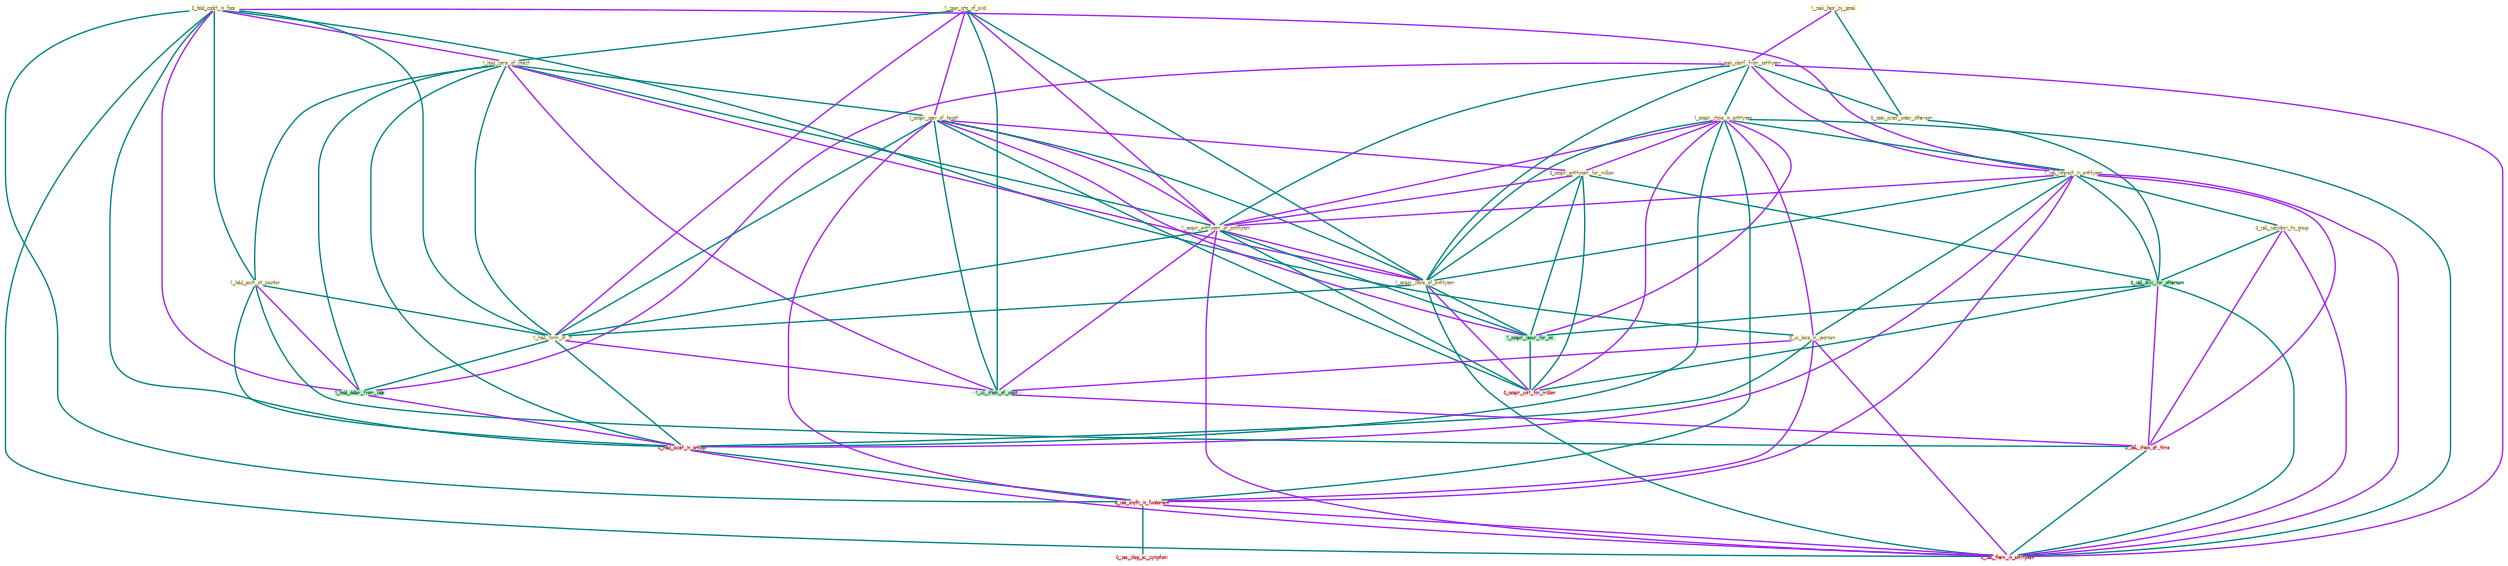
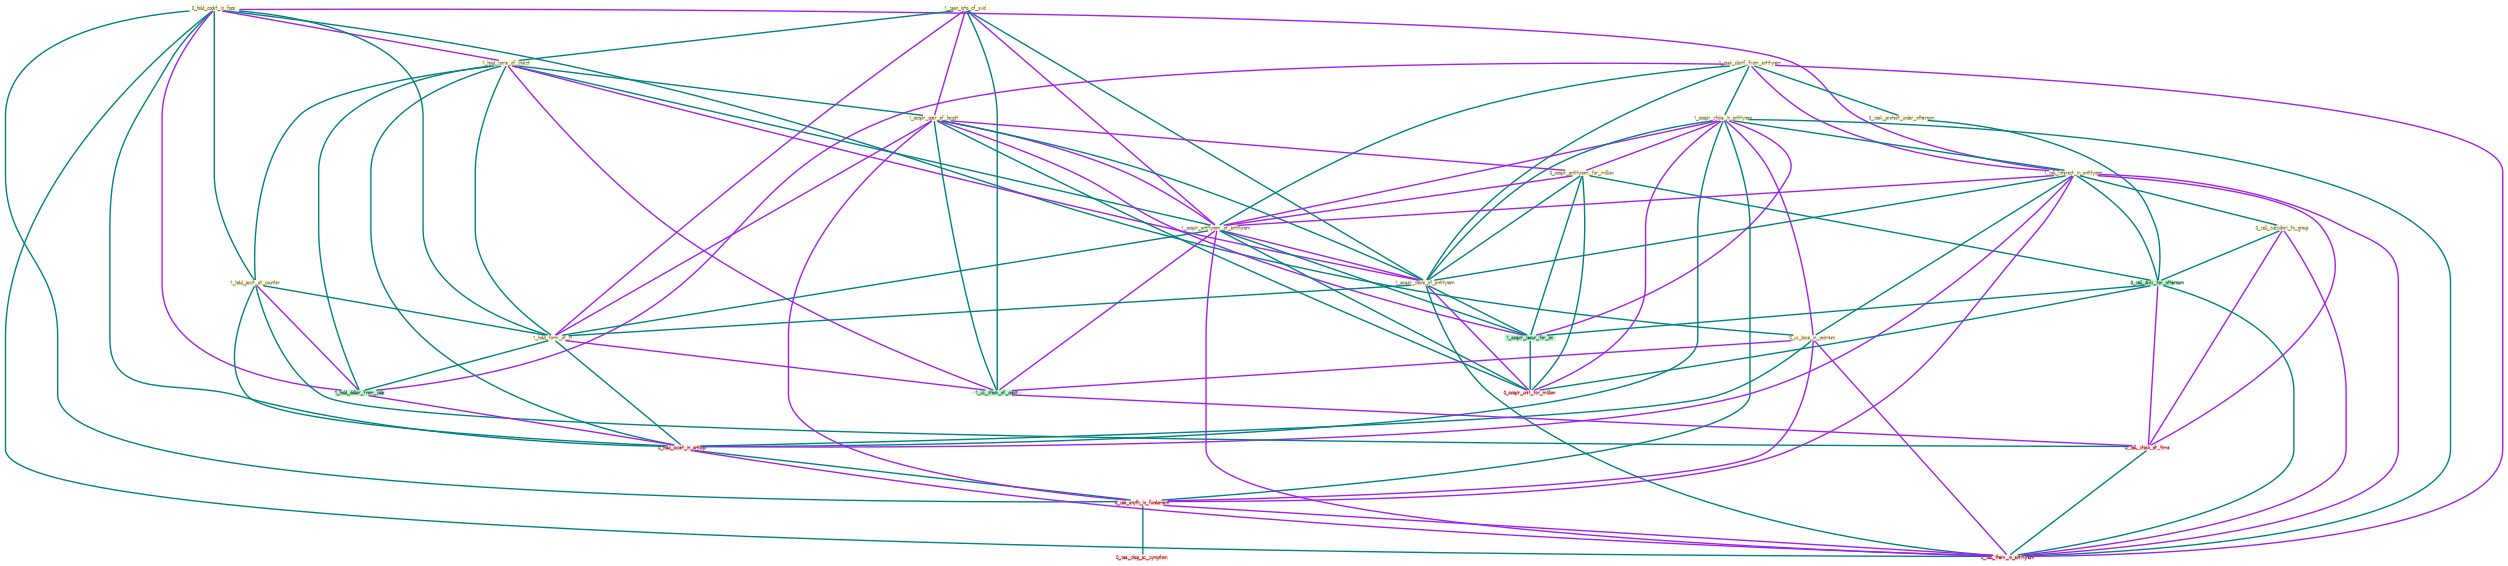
(1834, 8) -> none
(1902, 118) -> (1902, 118)
(763, 217) -> (763, 217)
